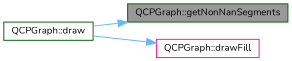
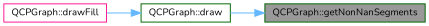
(120, 39) -> (119, 13)
